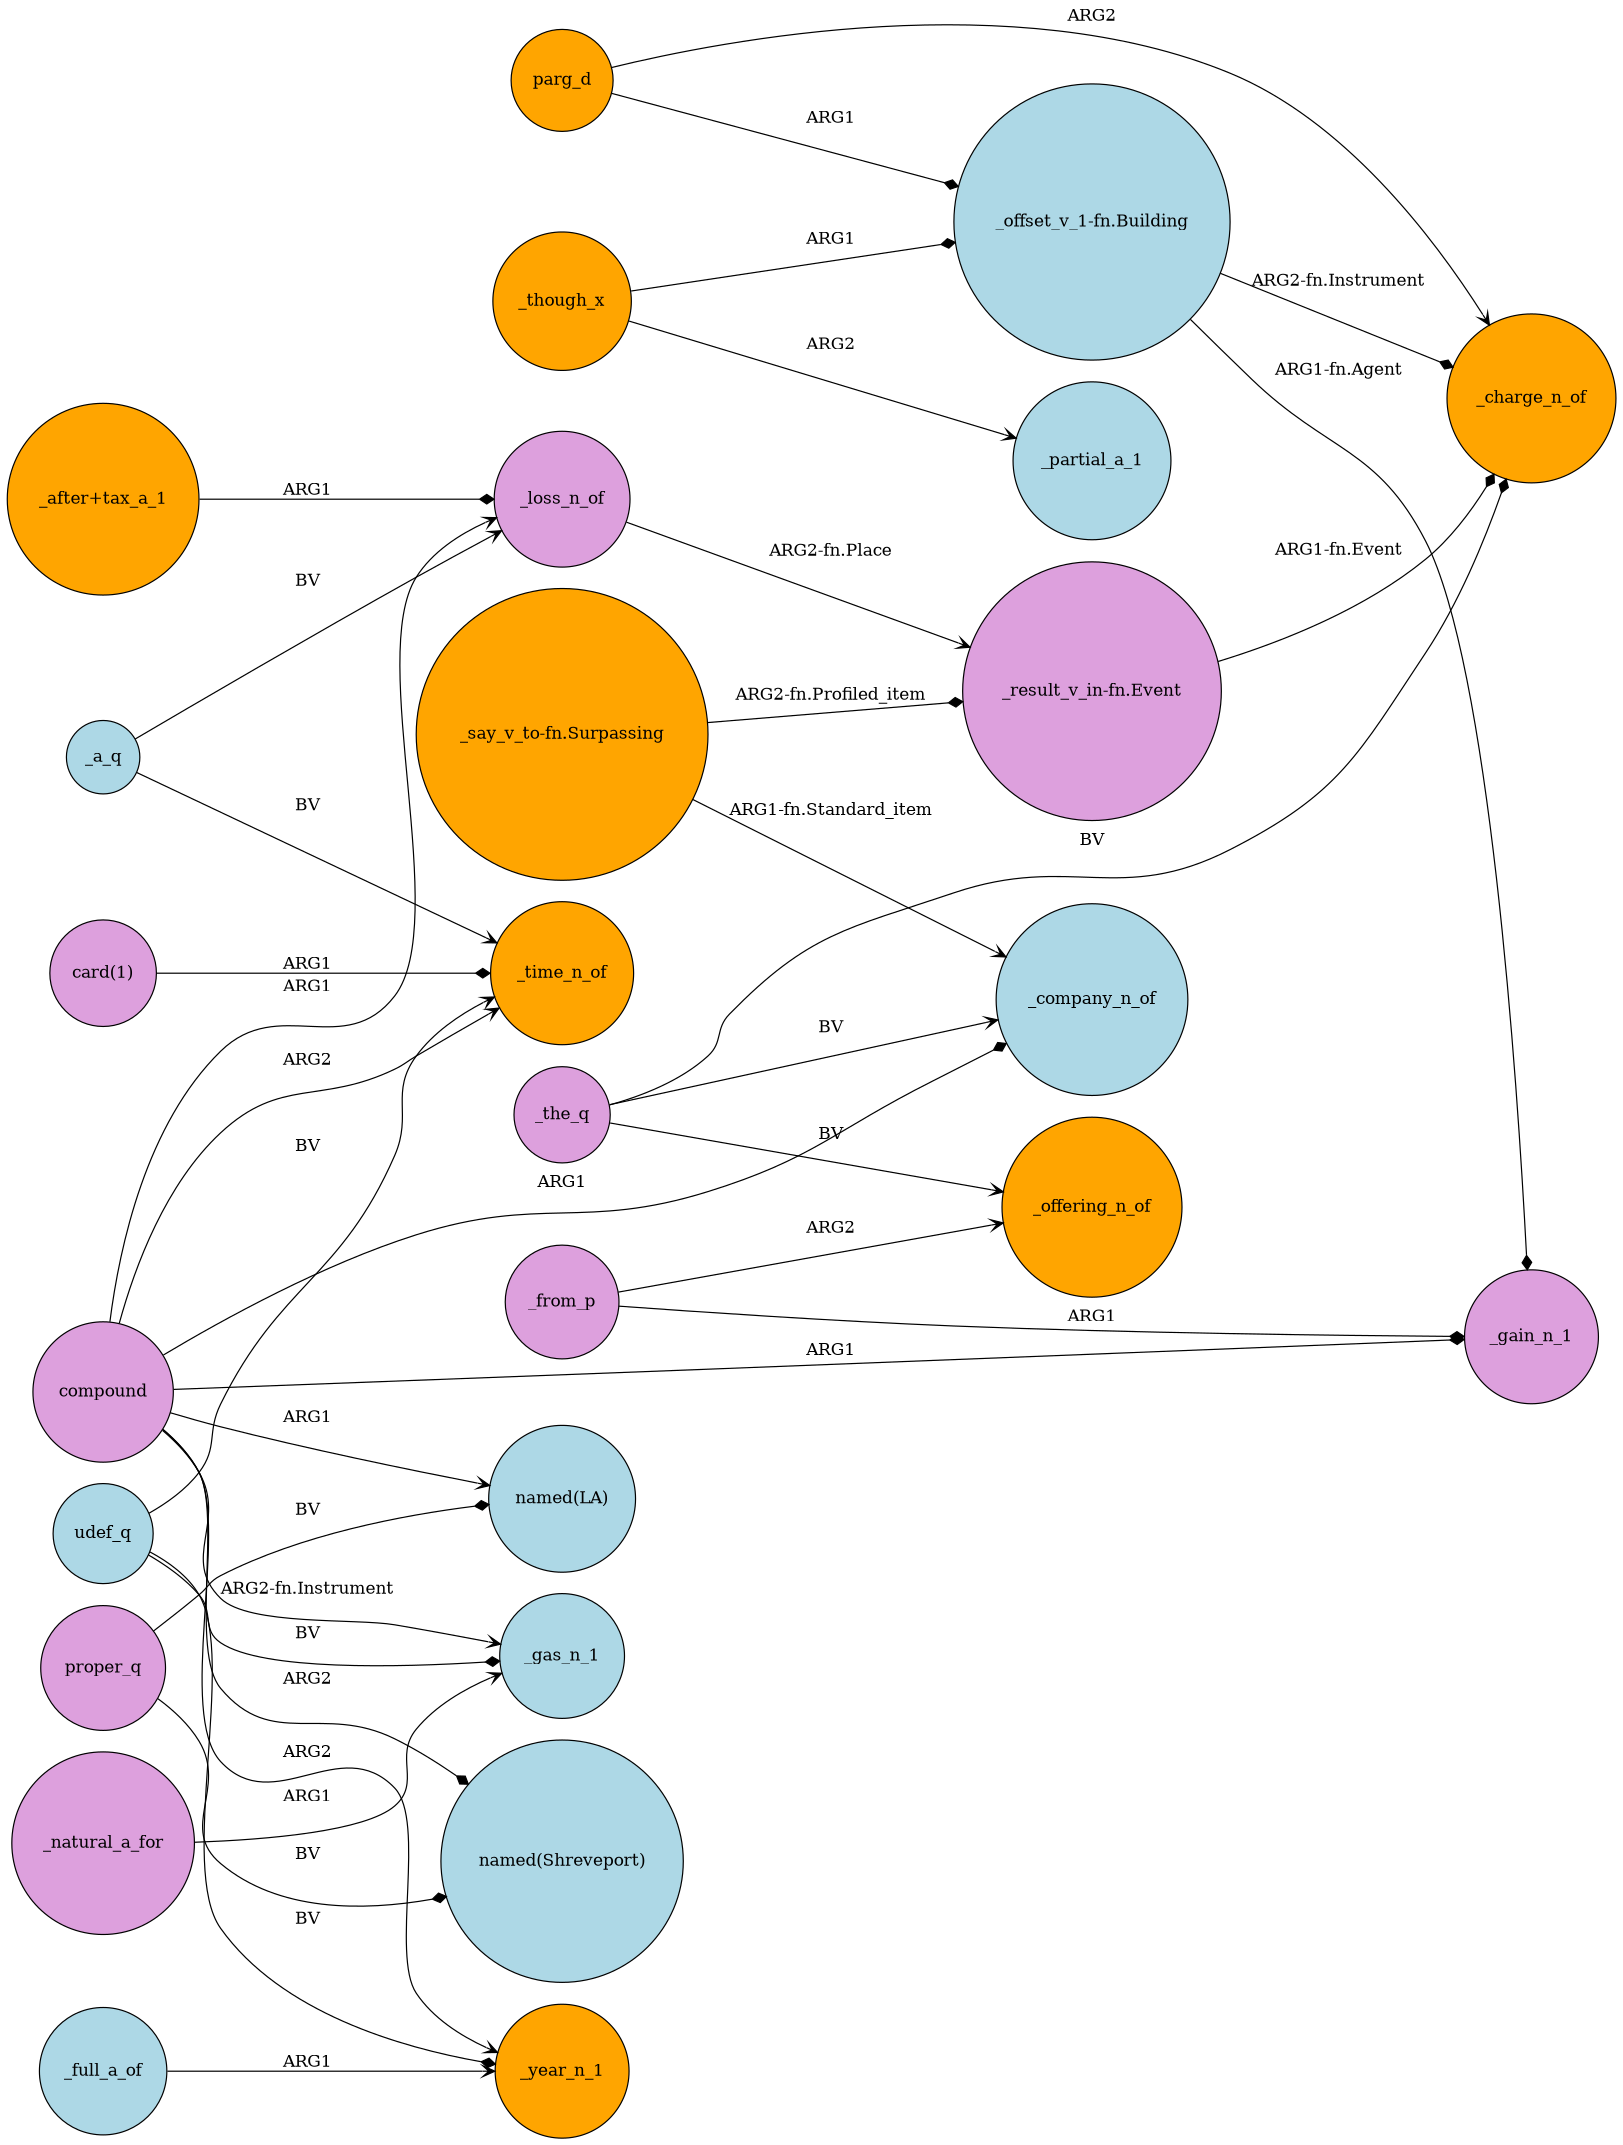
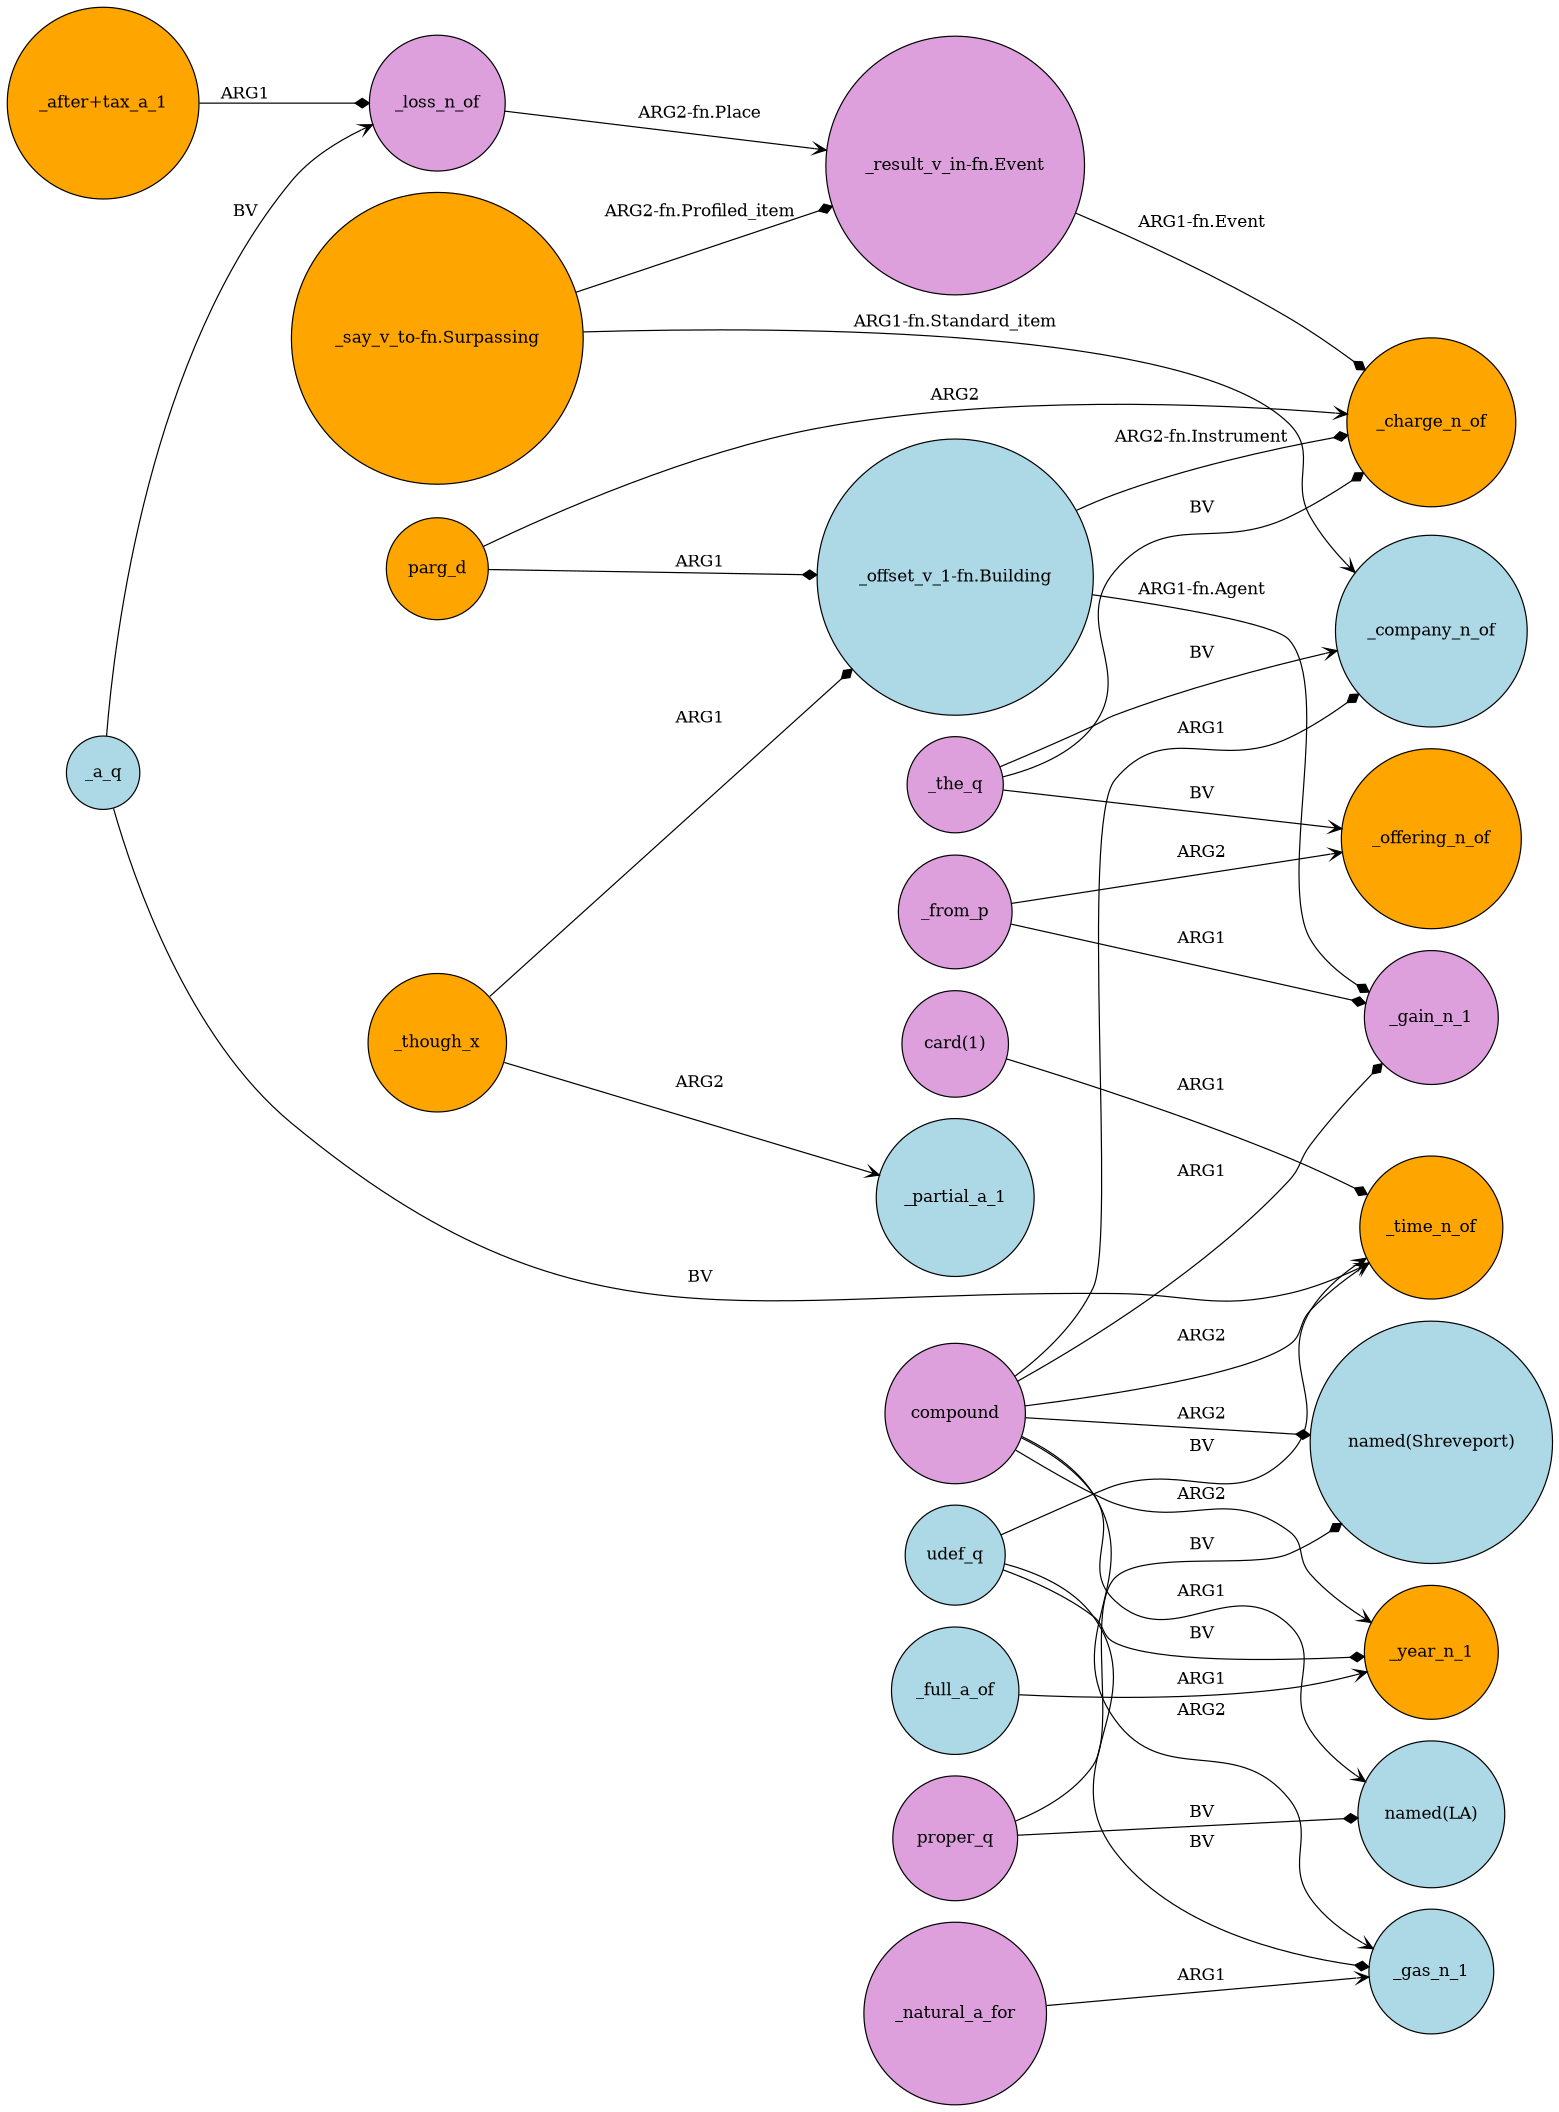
(400, 984) -> none
(308, 1589) -> (1202, 1711)
